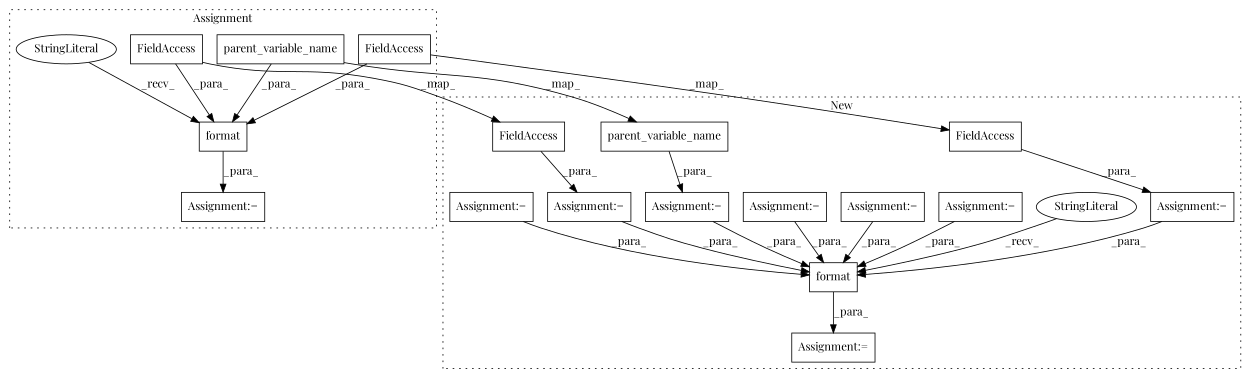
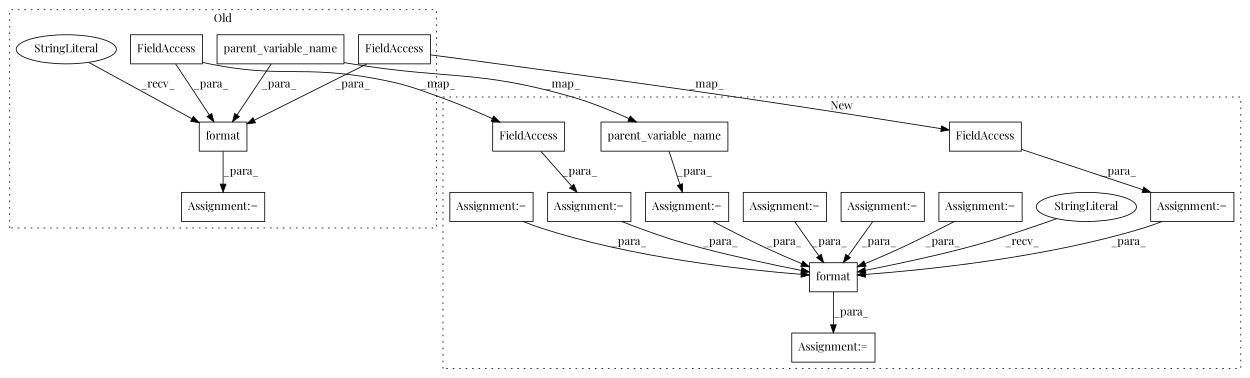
(223, 19) -> (223, 19)
